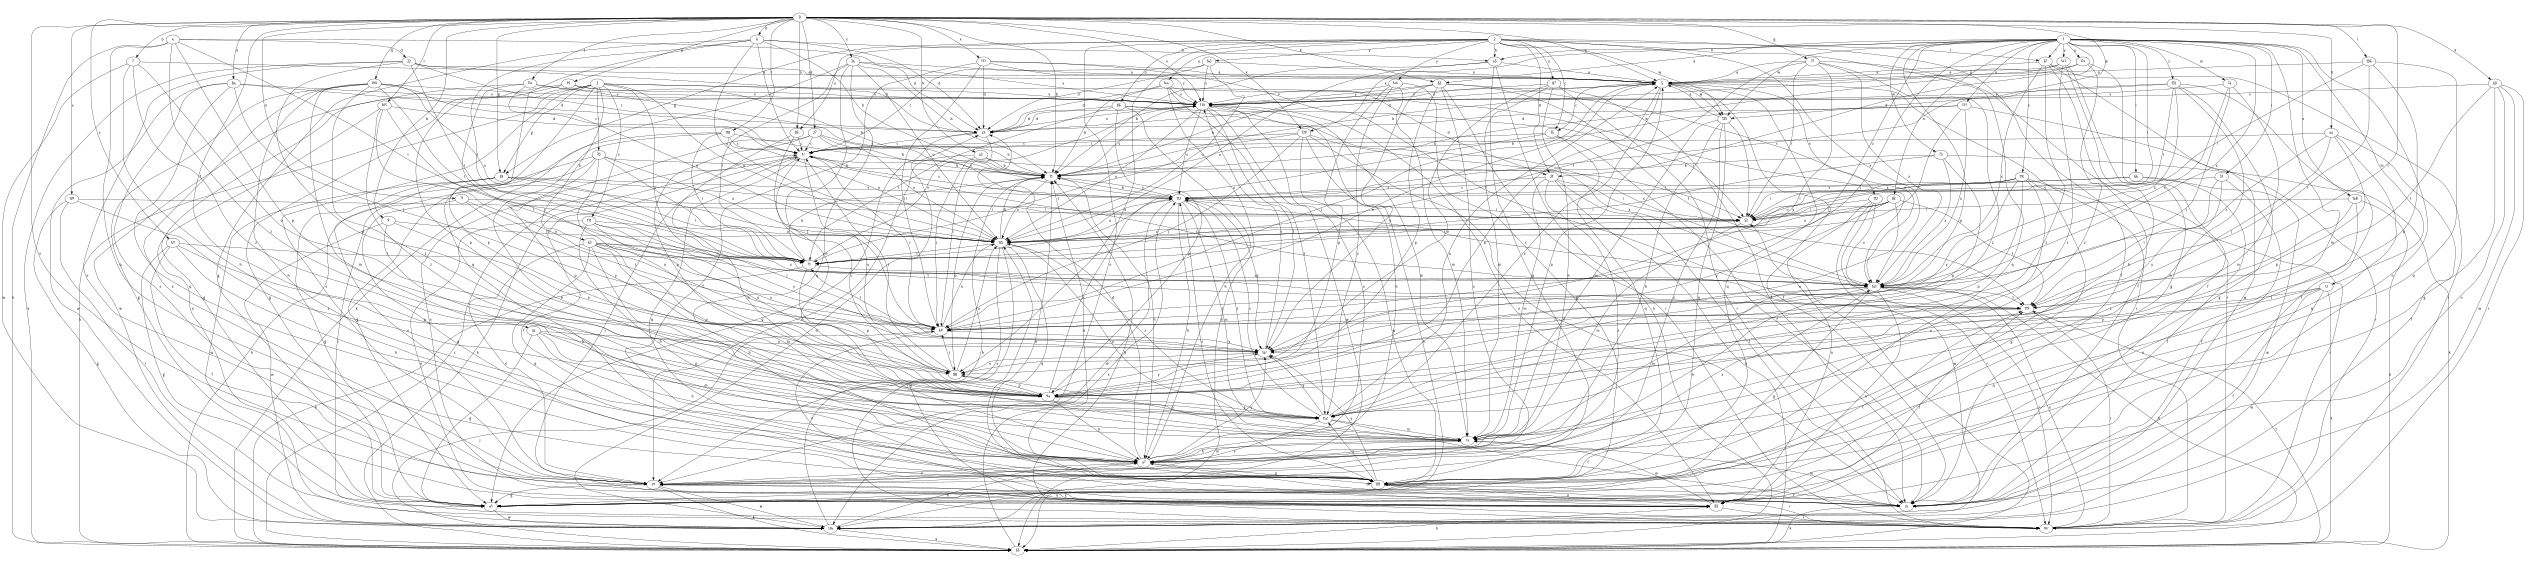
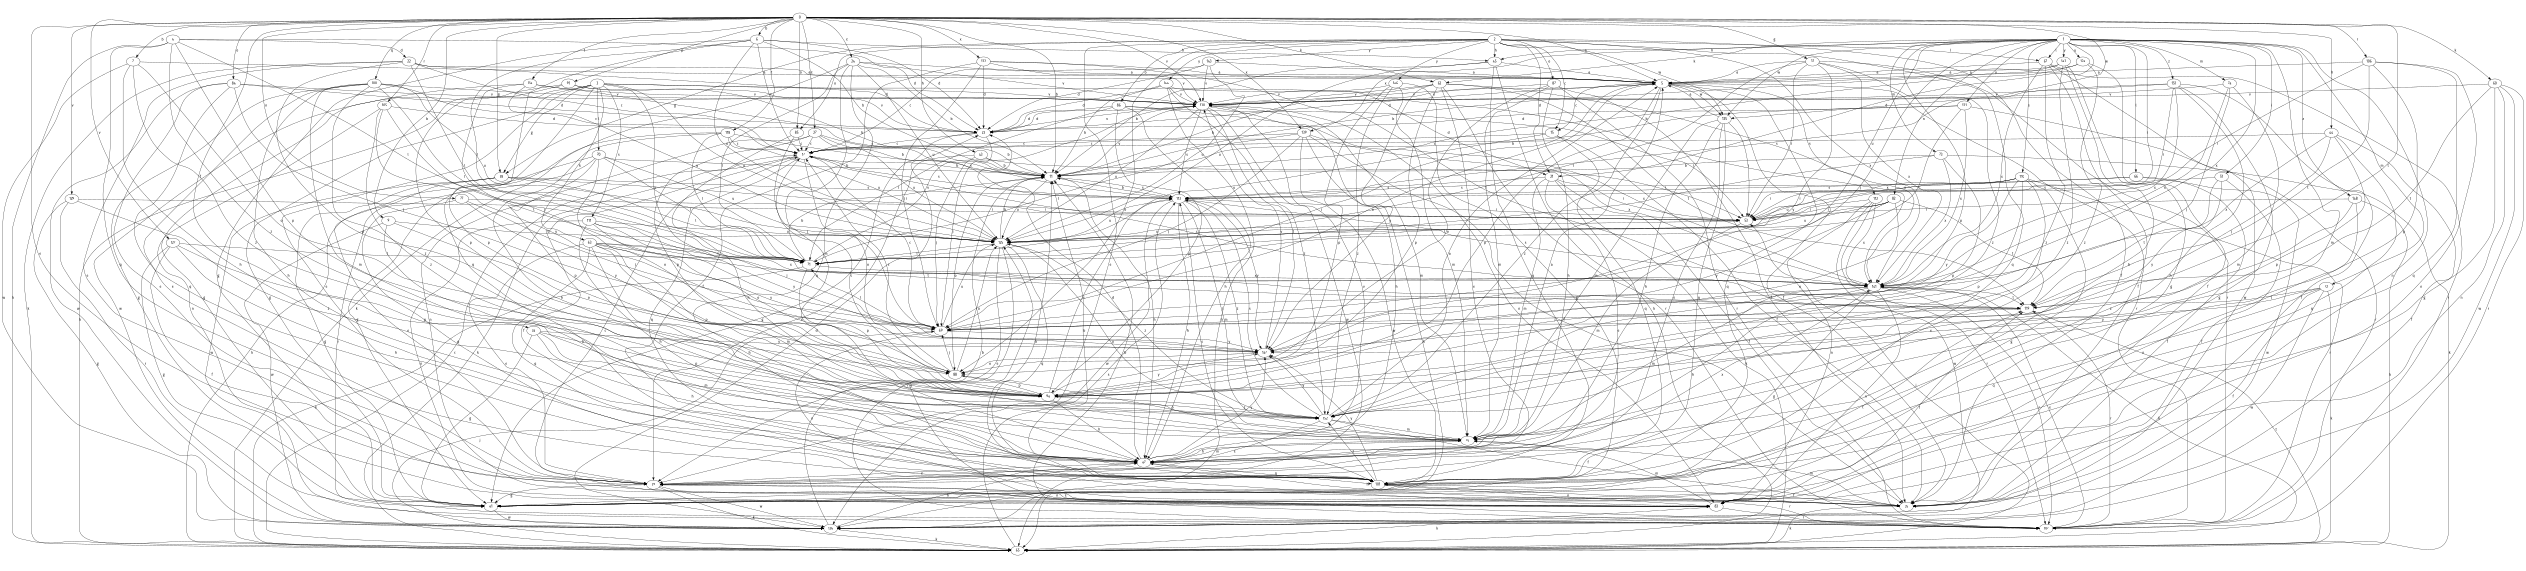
(853, 96) -> (758, 92)
none -> (2231, 381)
